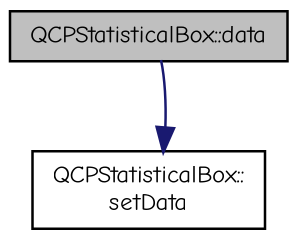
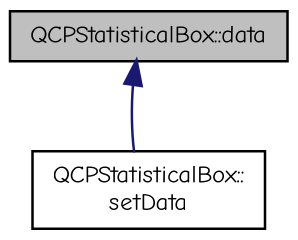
(165, 93) -> (132, 119)
